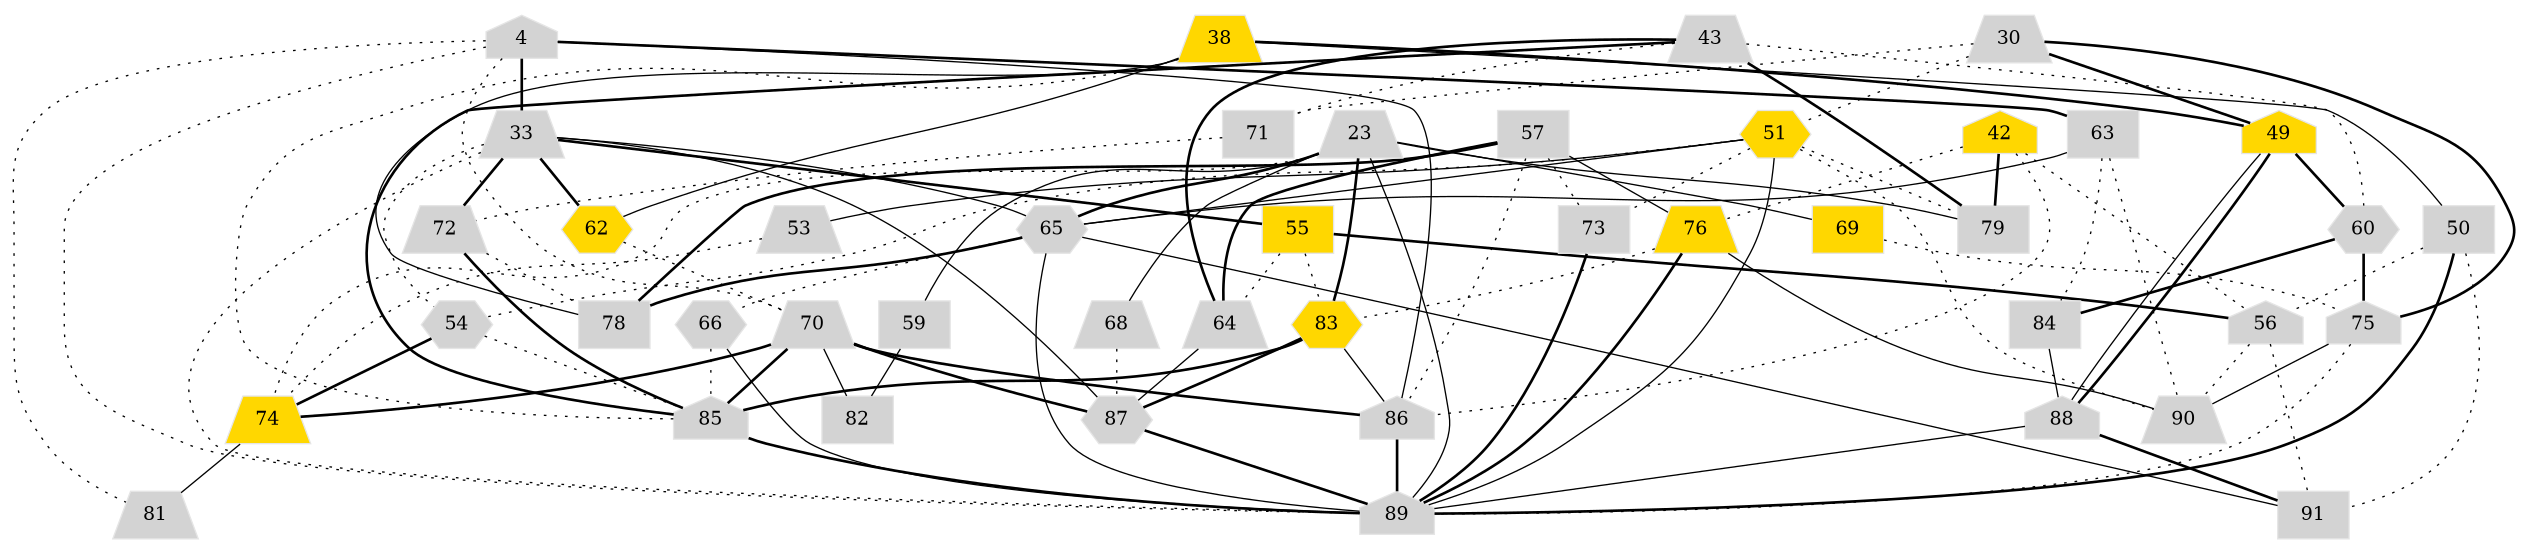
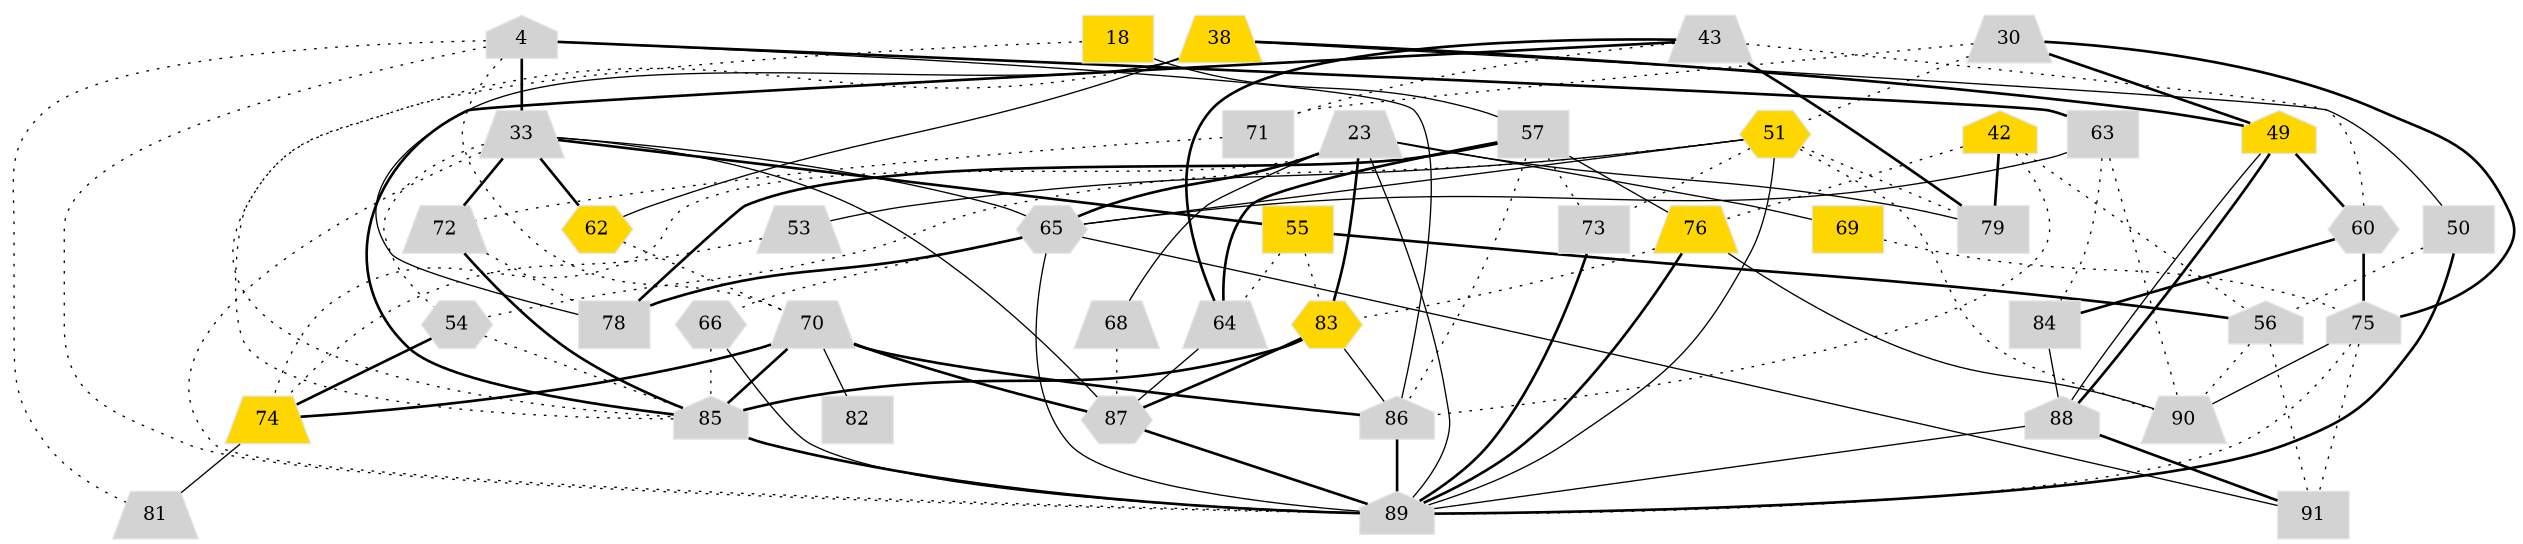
none -> (1118, 39)
(914, 325) -> none
(2470, 413) -> (2341, 410)
